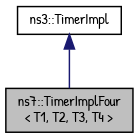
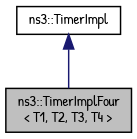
(69, 110) -> (69, 110)
